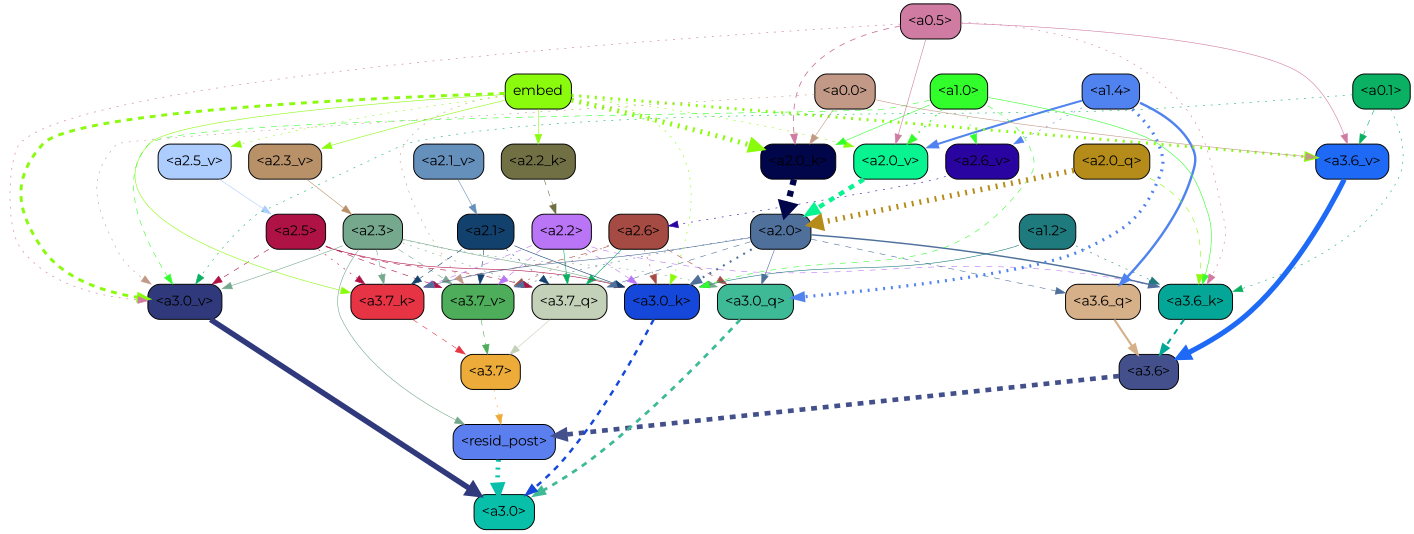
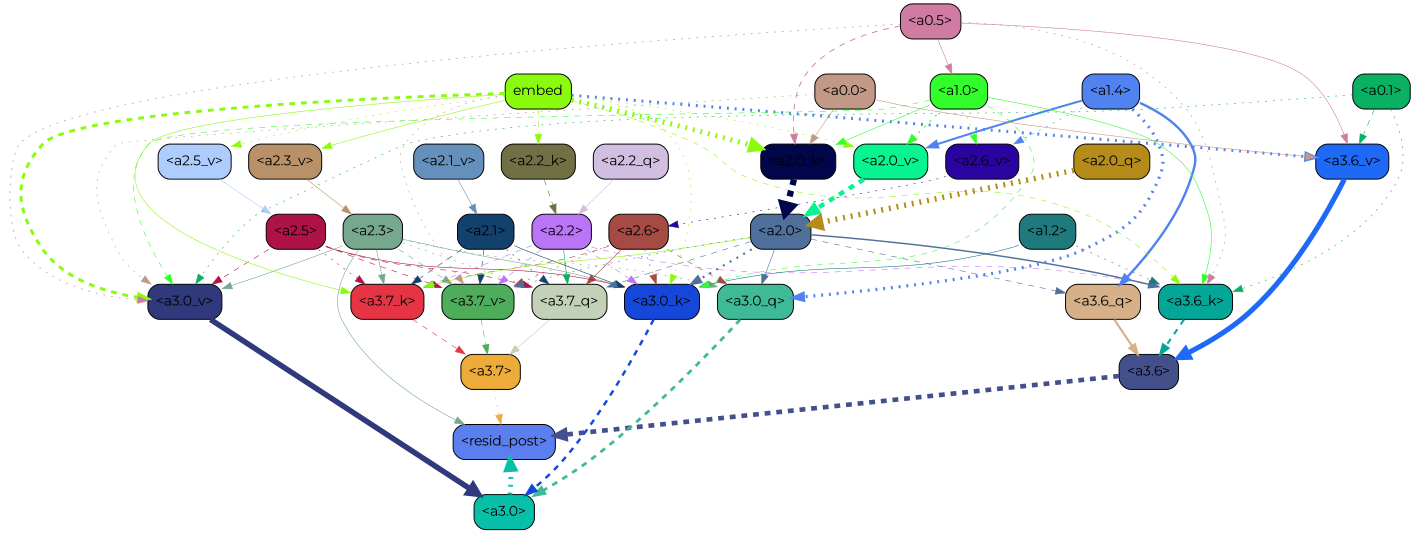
(912, 87) -> (943, 52)
(538, 122) -> (538, 122)
(939, 126) -> (939, 126)
none -> (631, 162)
(1192, 217) -> (874, 197)
(592, 260) -> (592, 260)
(379, 262) -> (379, 262)
(608, 263) -> (608, 263)
(498, 472) -> (511, 482)
